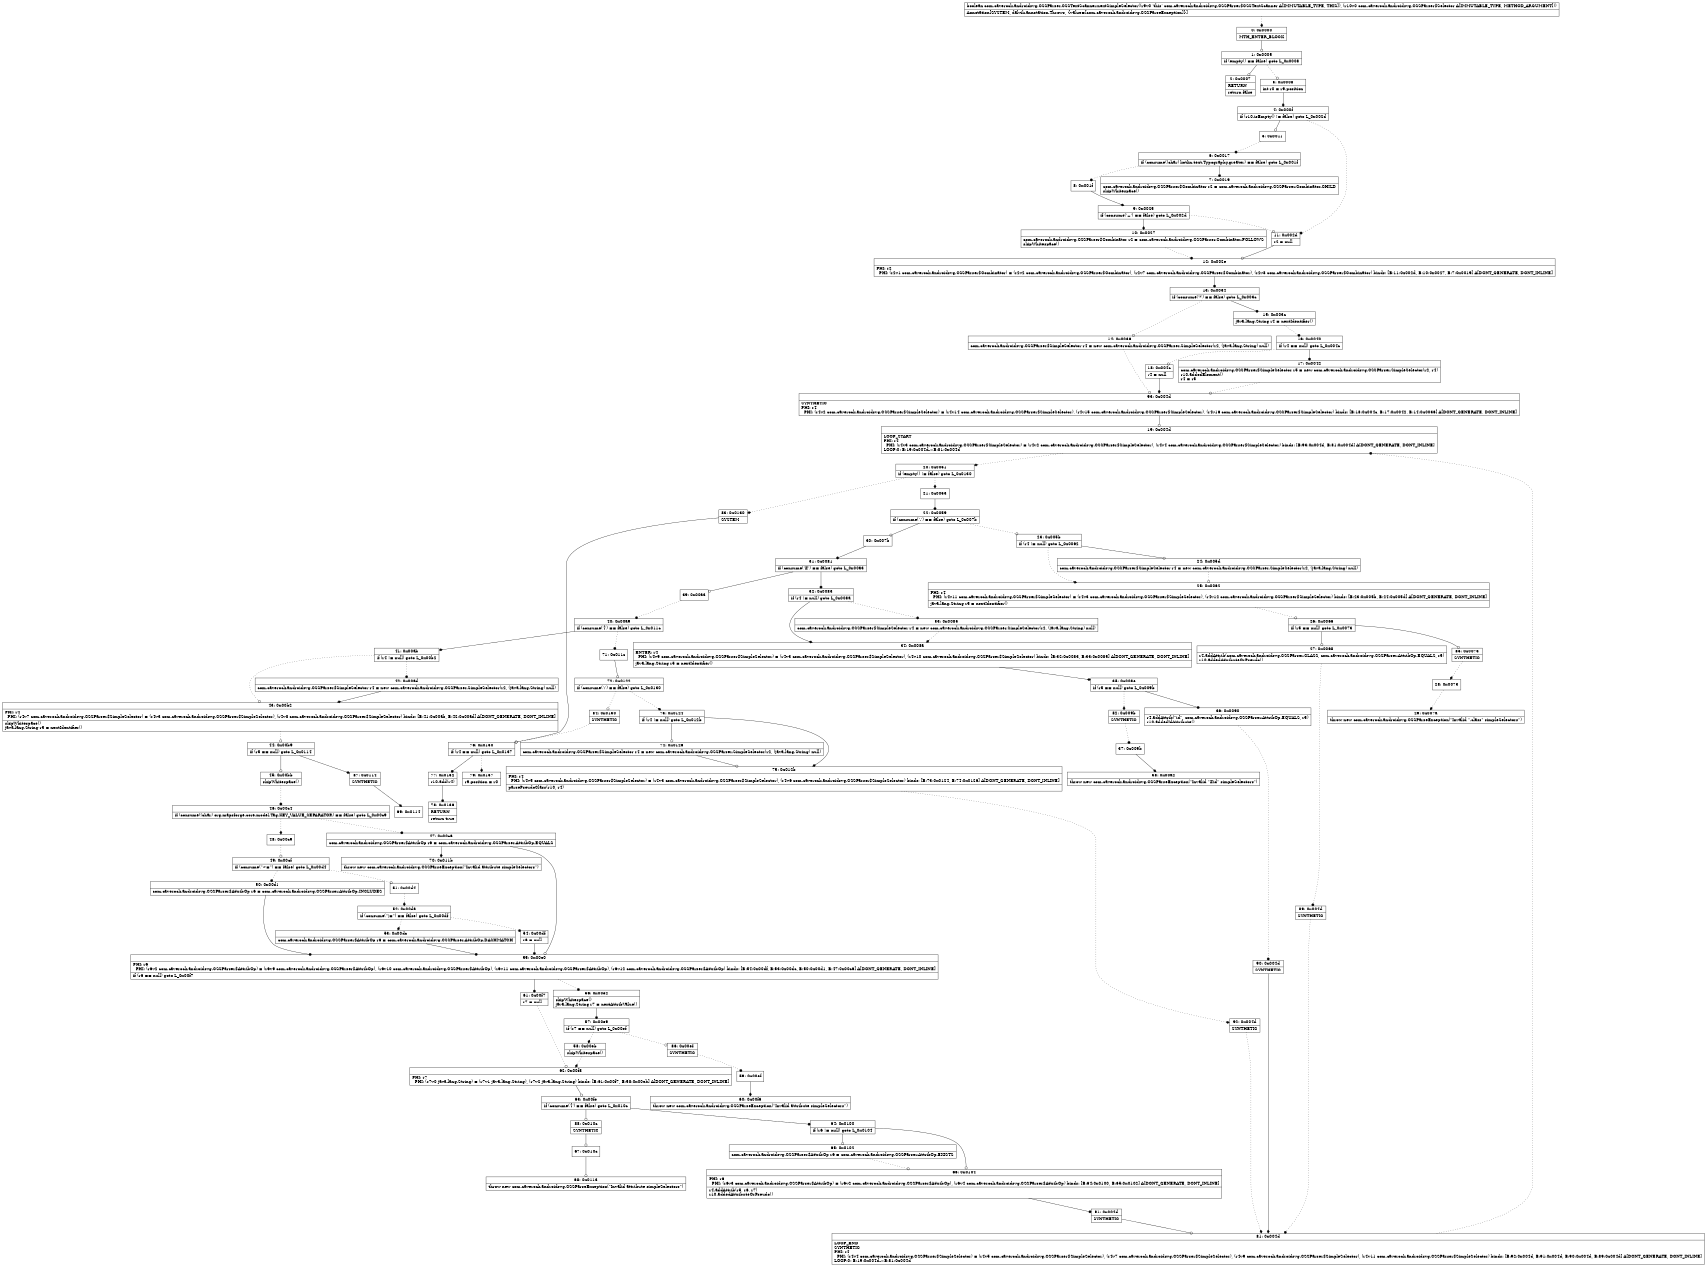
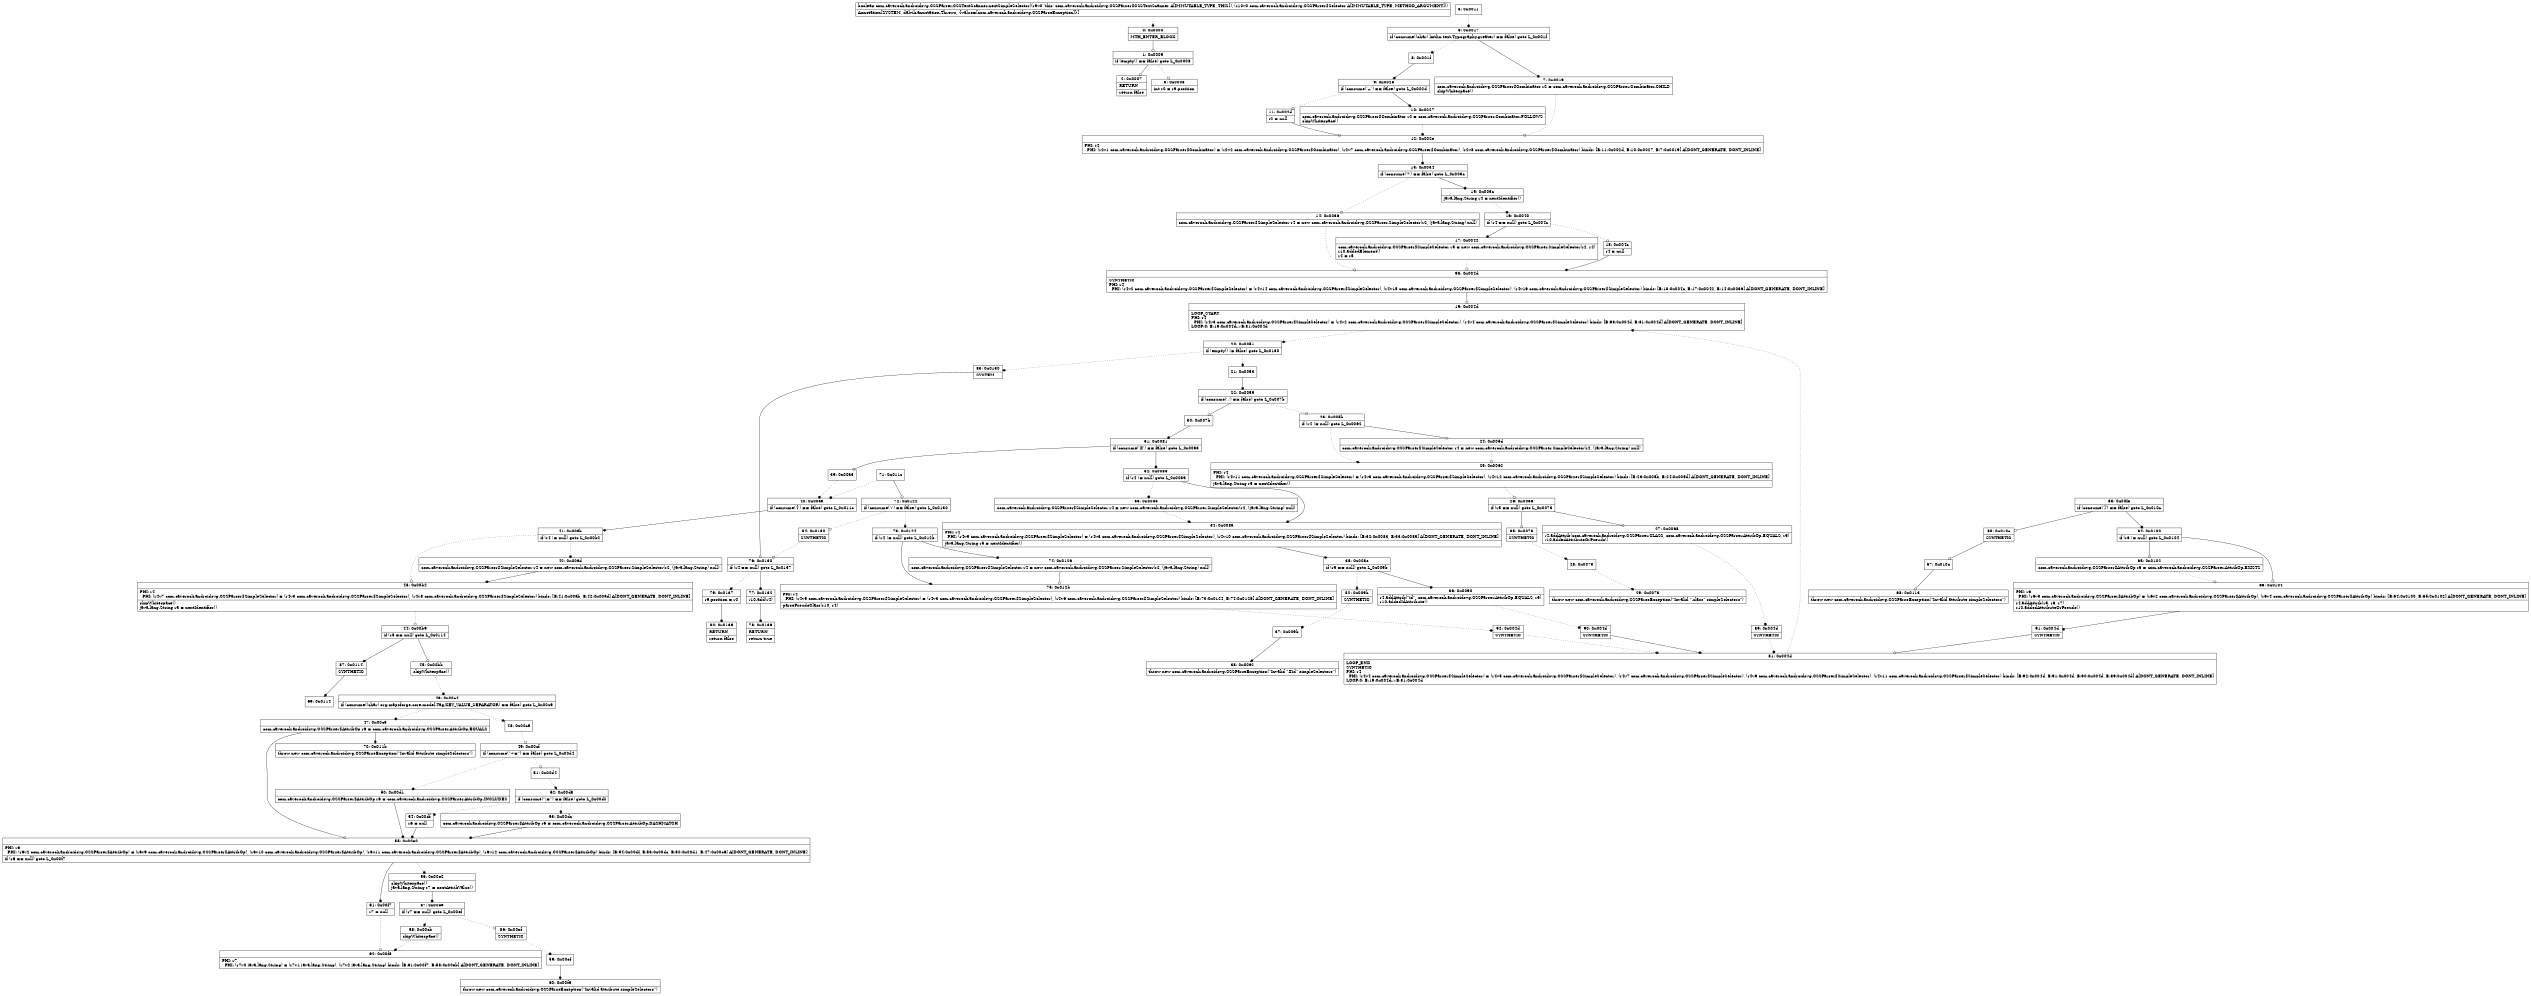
(1283, 114) -> none
none -> (1550, 122)
none -> (722, 632)
(616, 639) -> (855, 489)
(648, 652) -> (953, 532)
(672, 732) -> (959, 551)
(578, 1090) -> none
